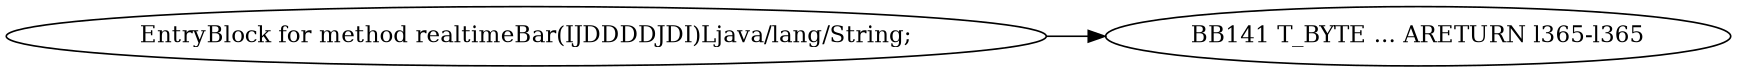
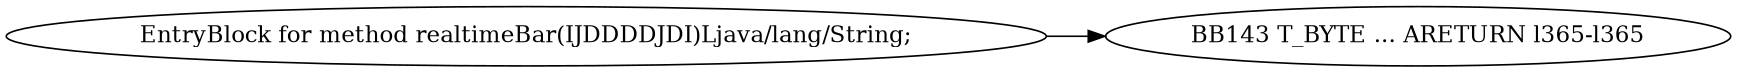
(1418, 36) -> (1418, 36)
